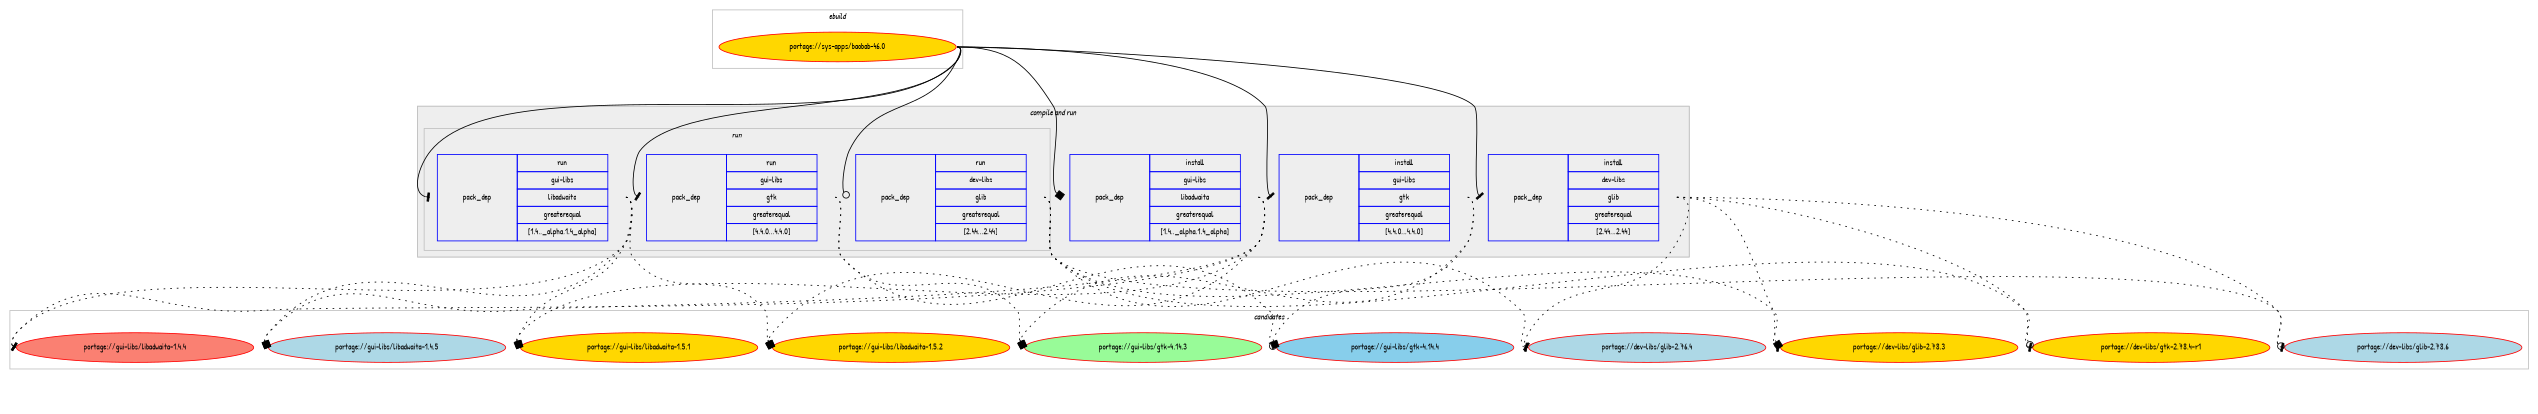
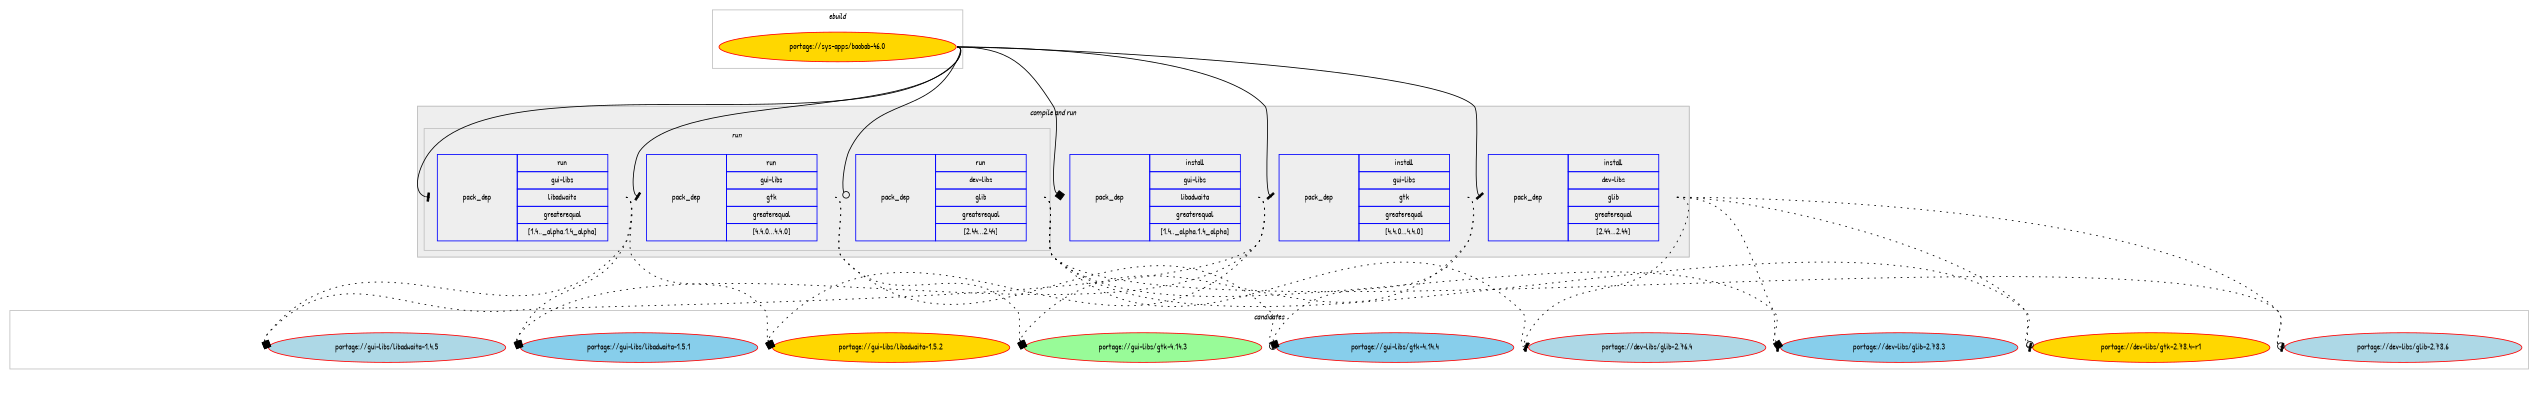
(135, 348) -> none
(639, 348) -> (639, 348)
(1899, 348) -> (1899, 348)
